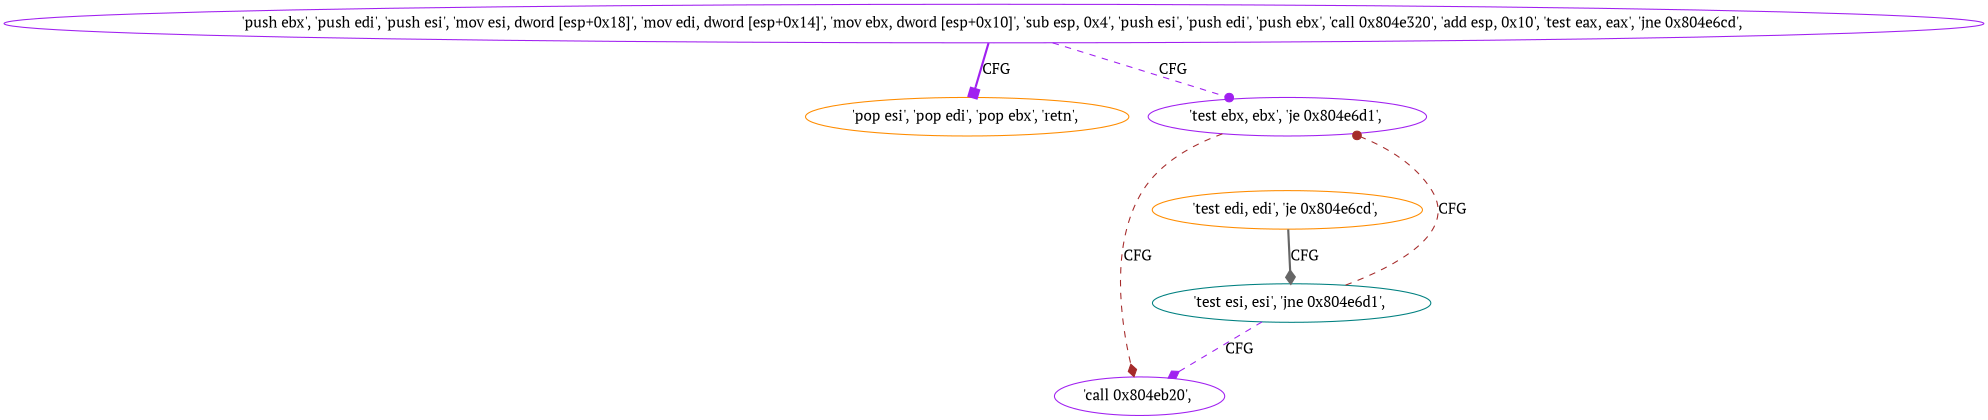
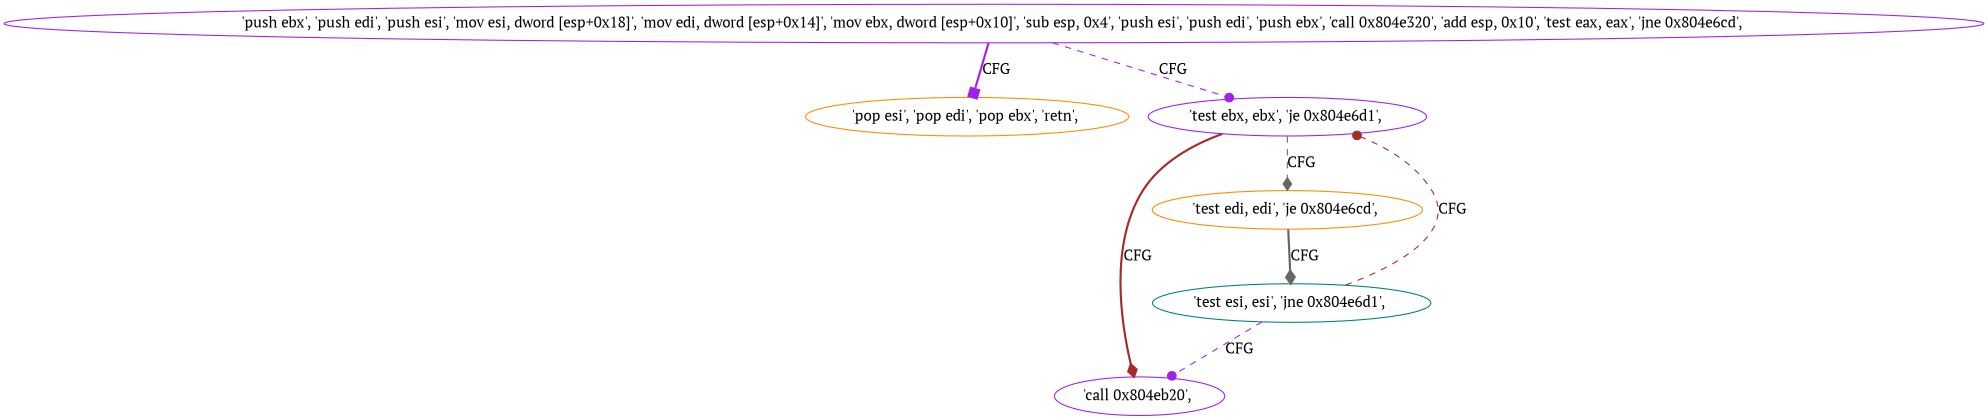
none -> (1287, 157)
(1128, 227) -> (1128, 227)
(1219, 348) -> (1219, 348)
